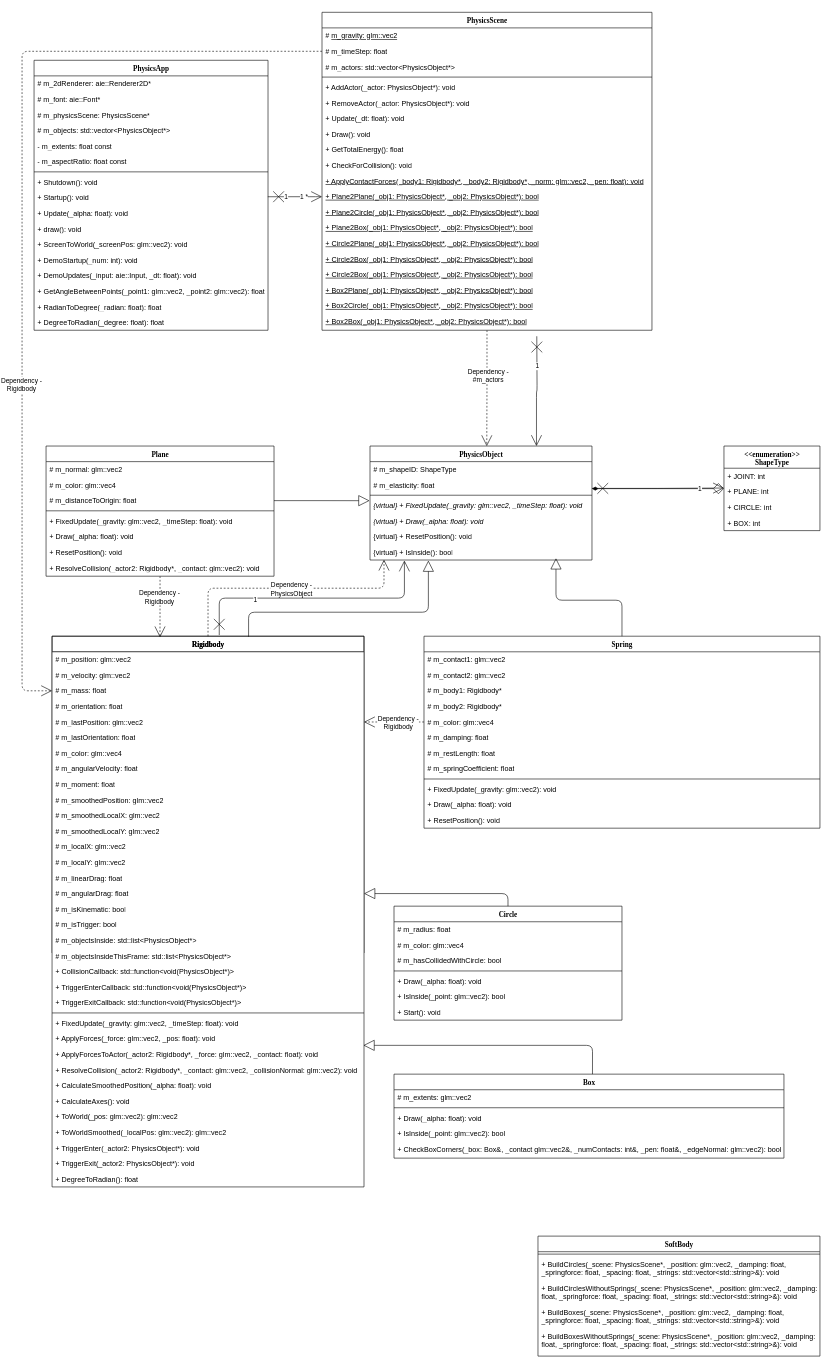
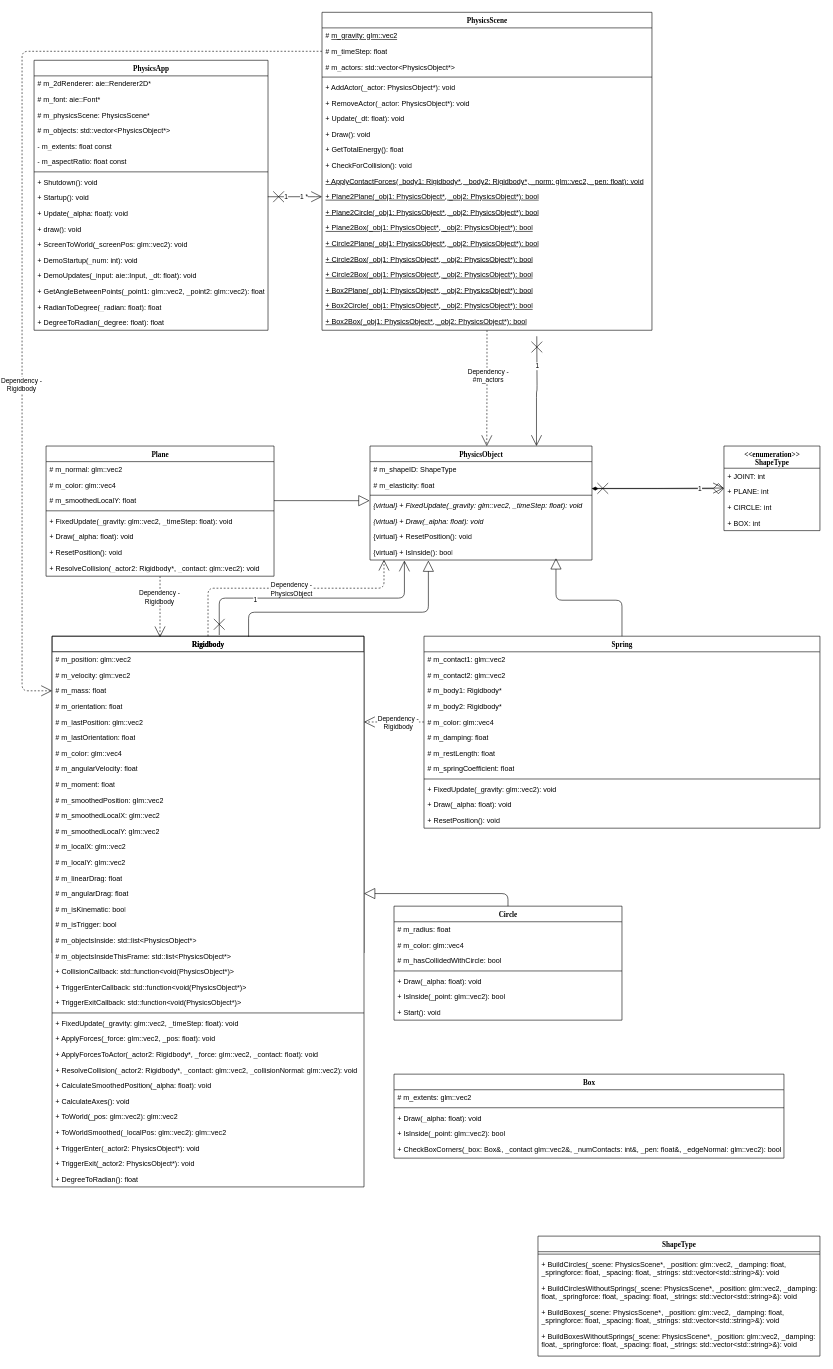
(98, 501) -> (96, 501)
(495, 1046) -> none
(679, 1245) -> (679, 1245)
